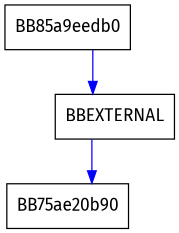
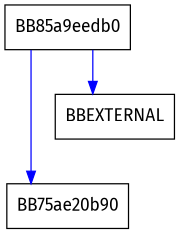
(92, 155) -> (31, 111)
